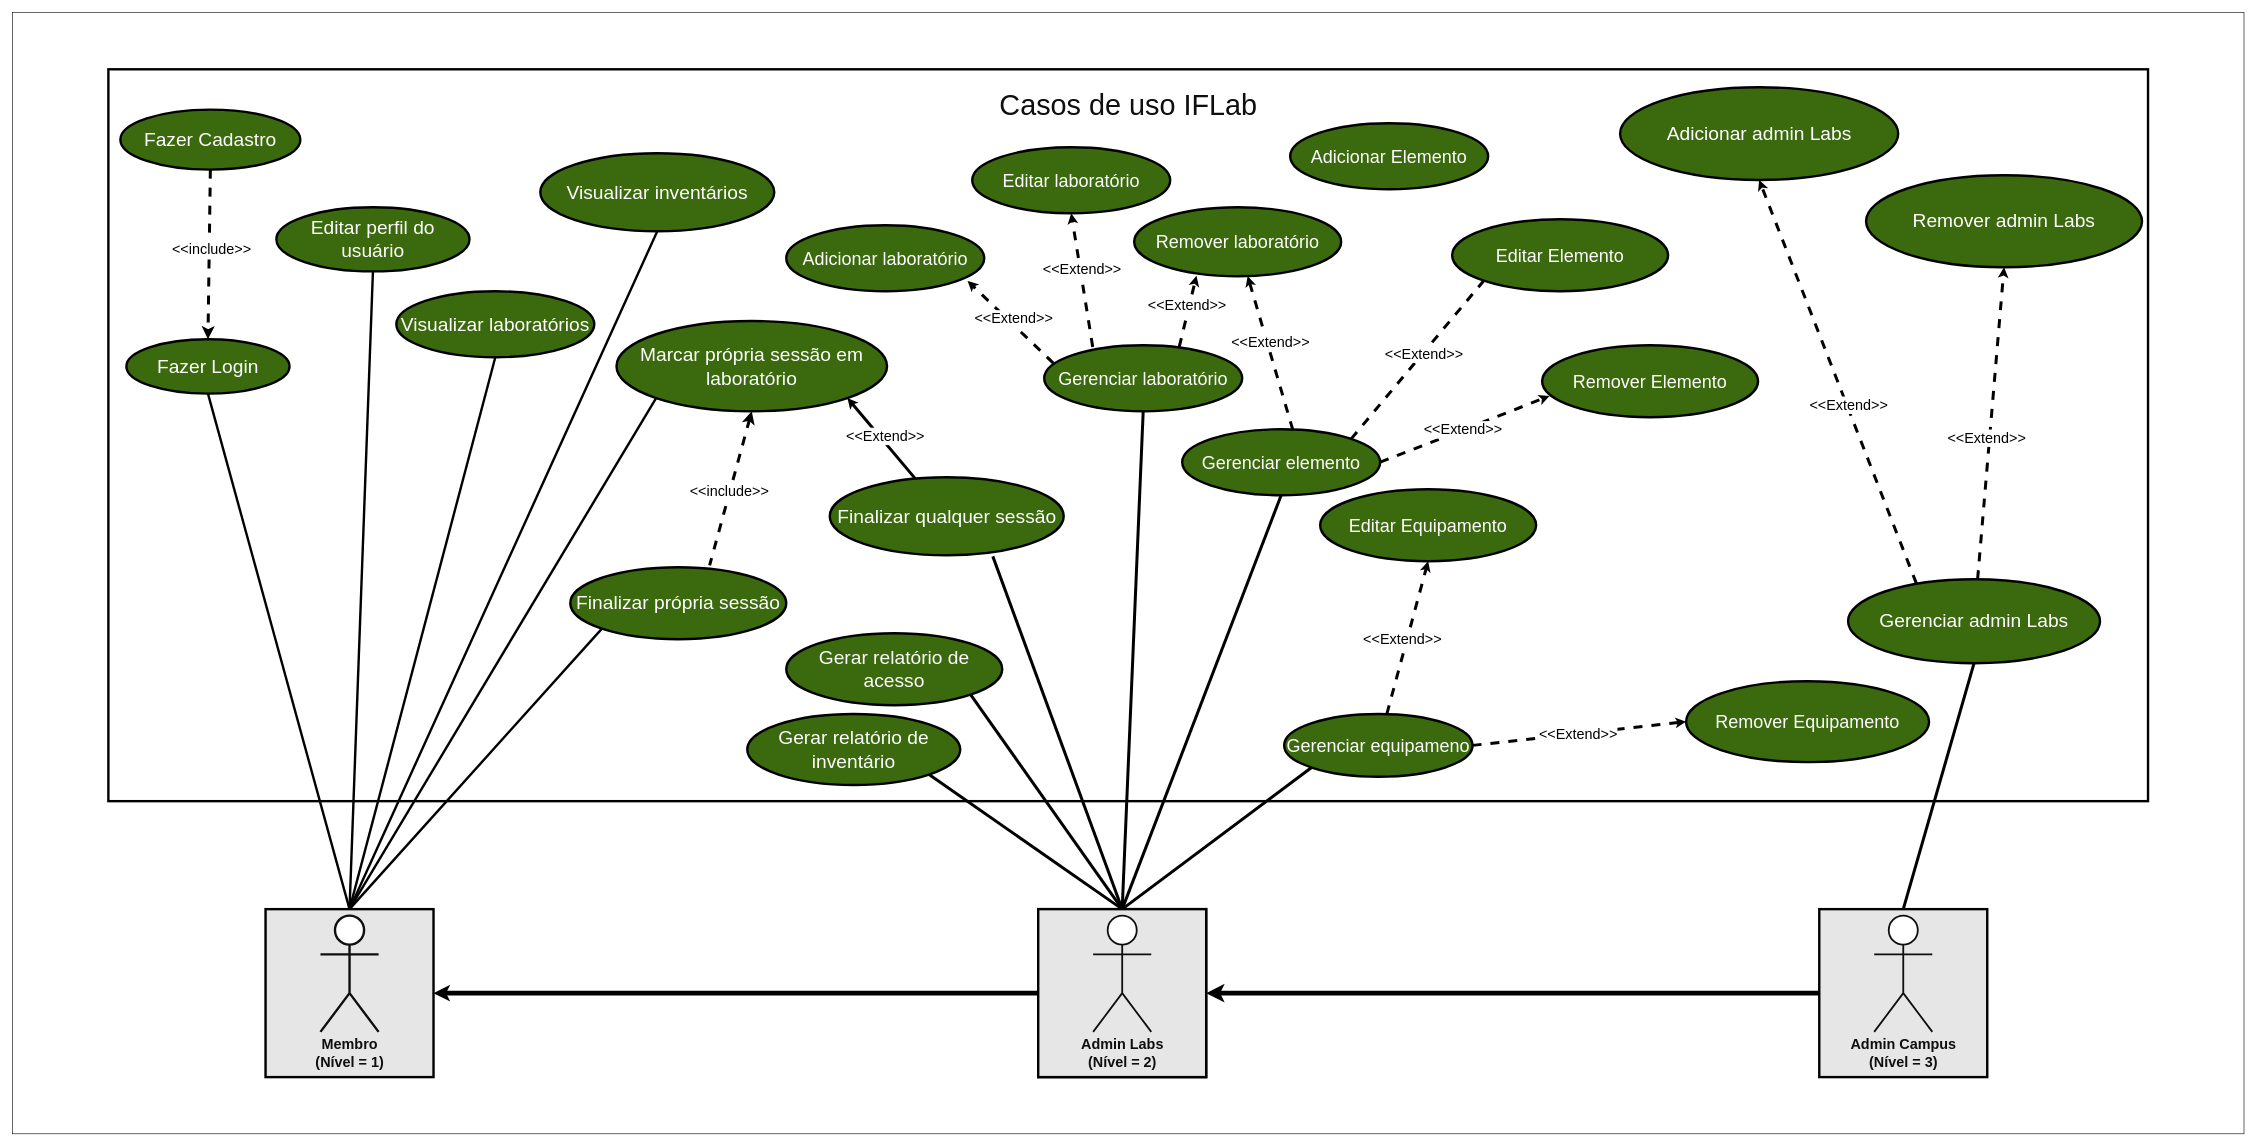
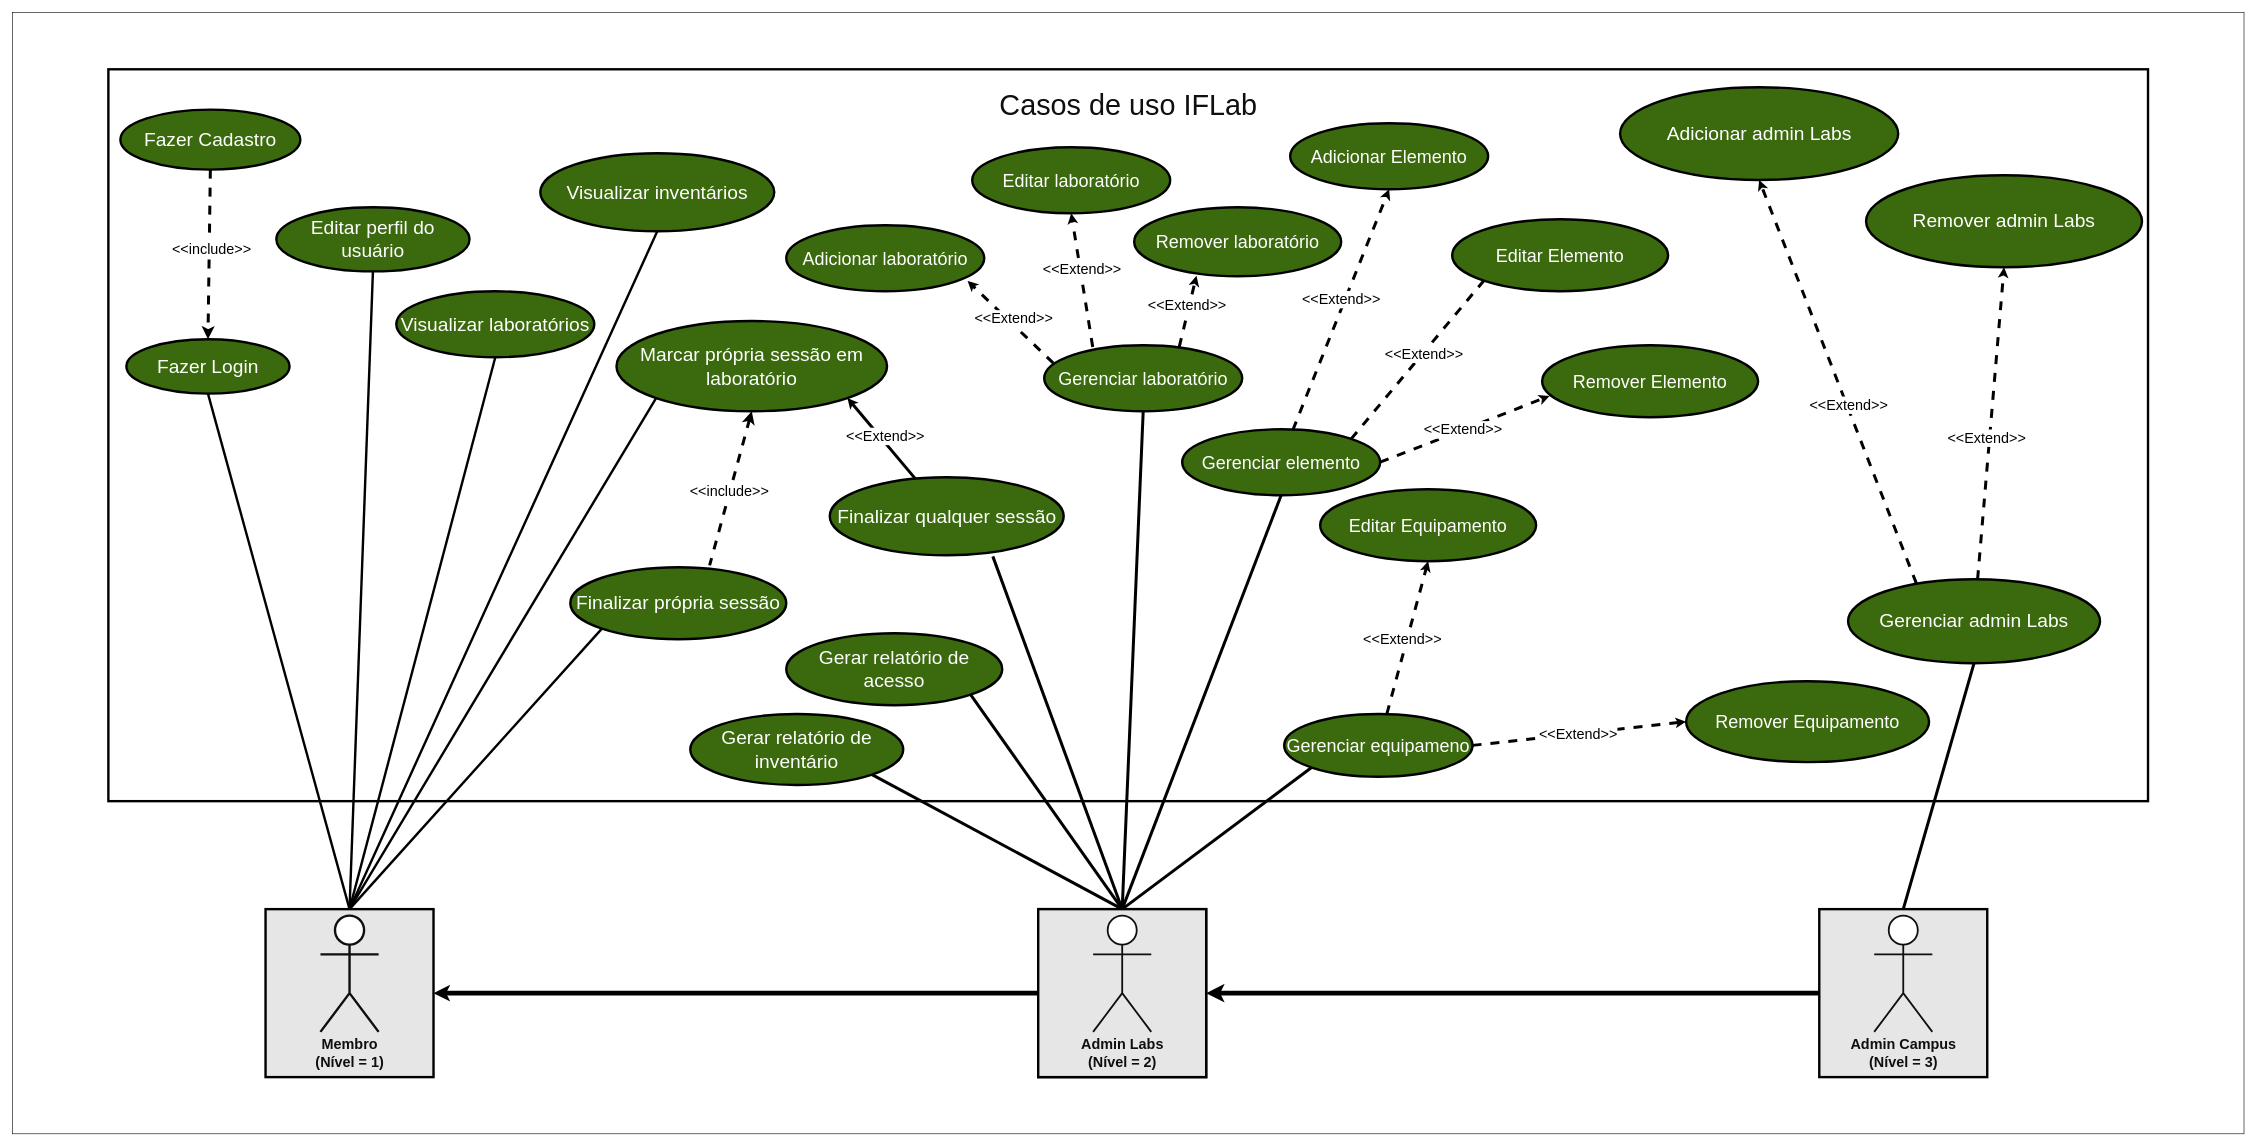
(1280, 385) -> (1340, 313)
(854, 750) -> (797, 750)
